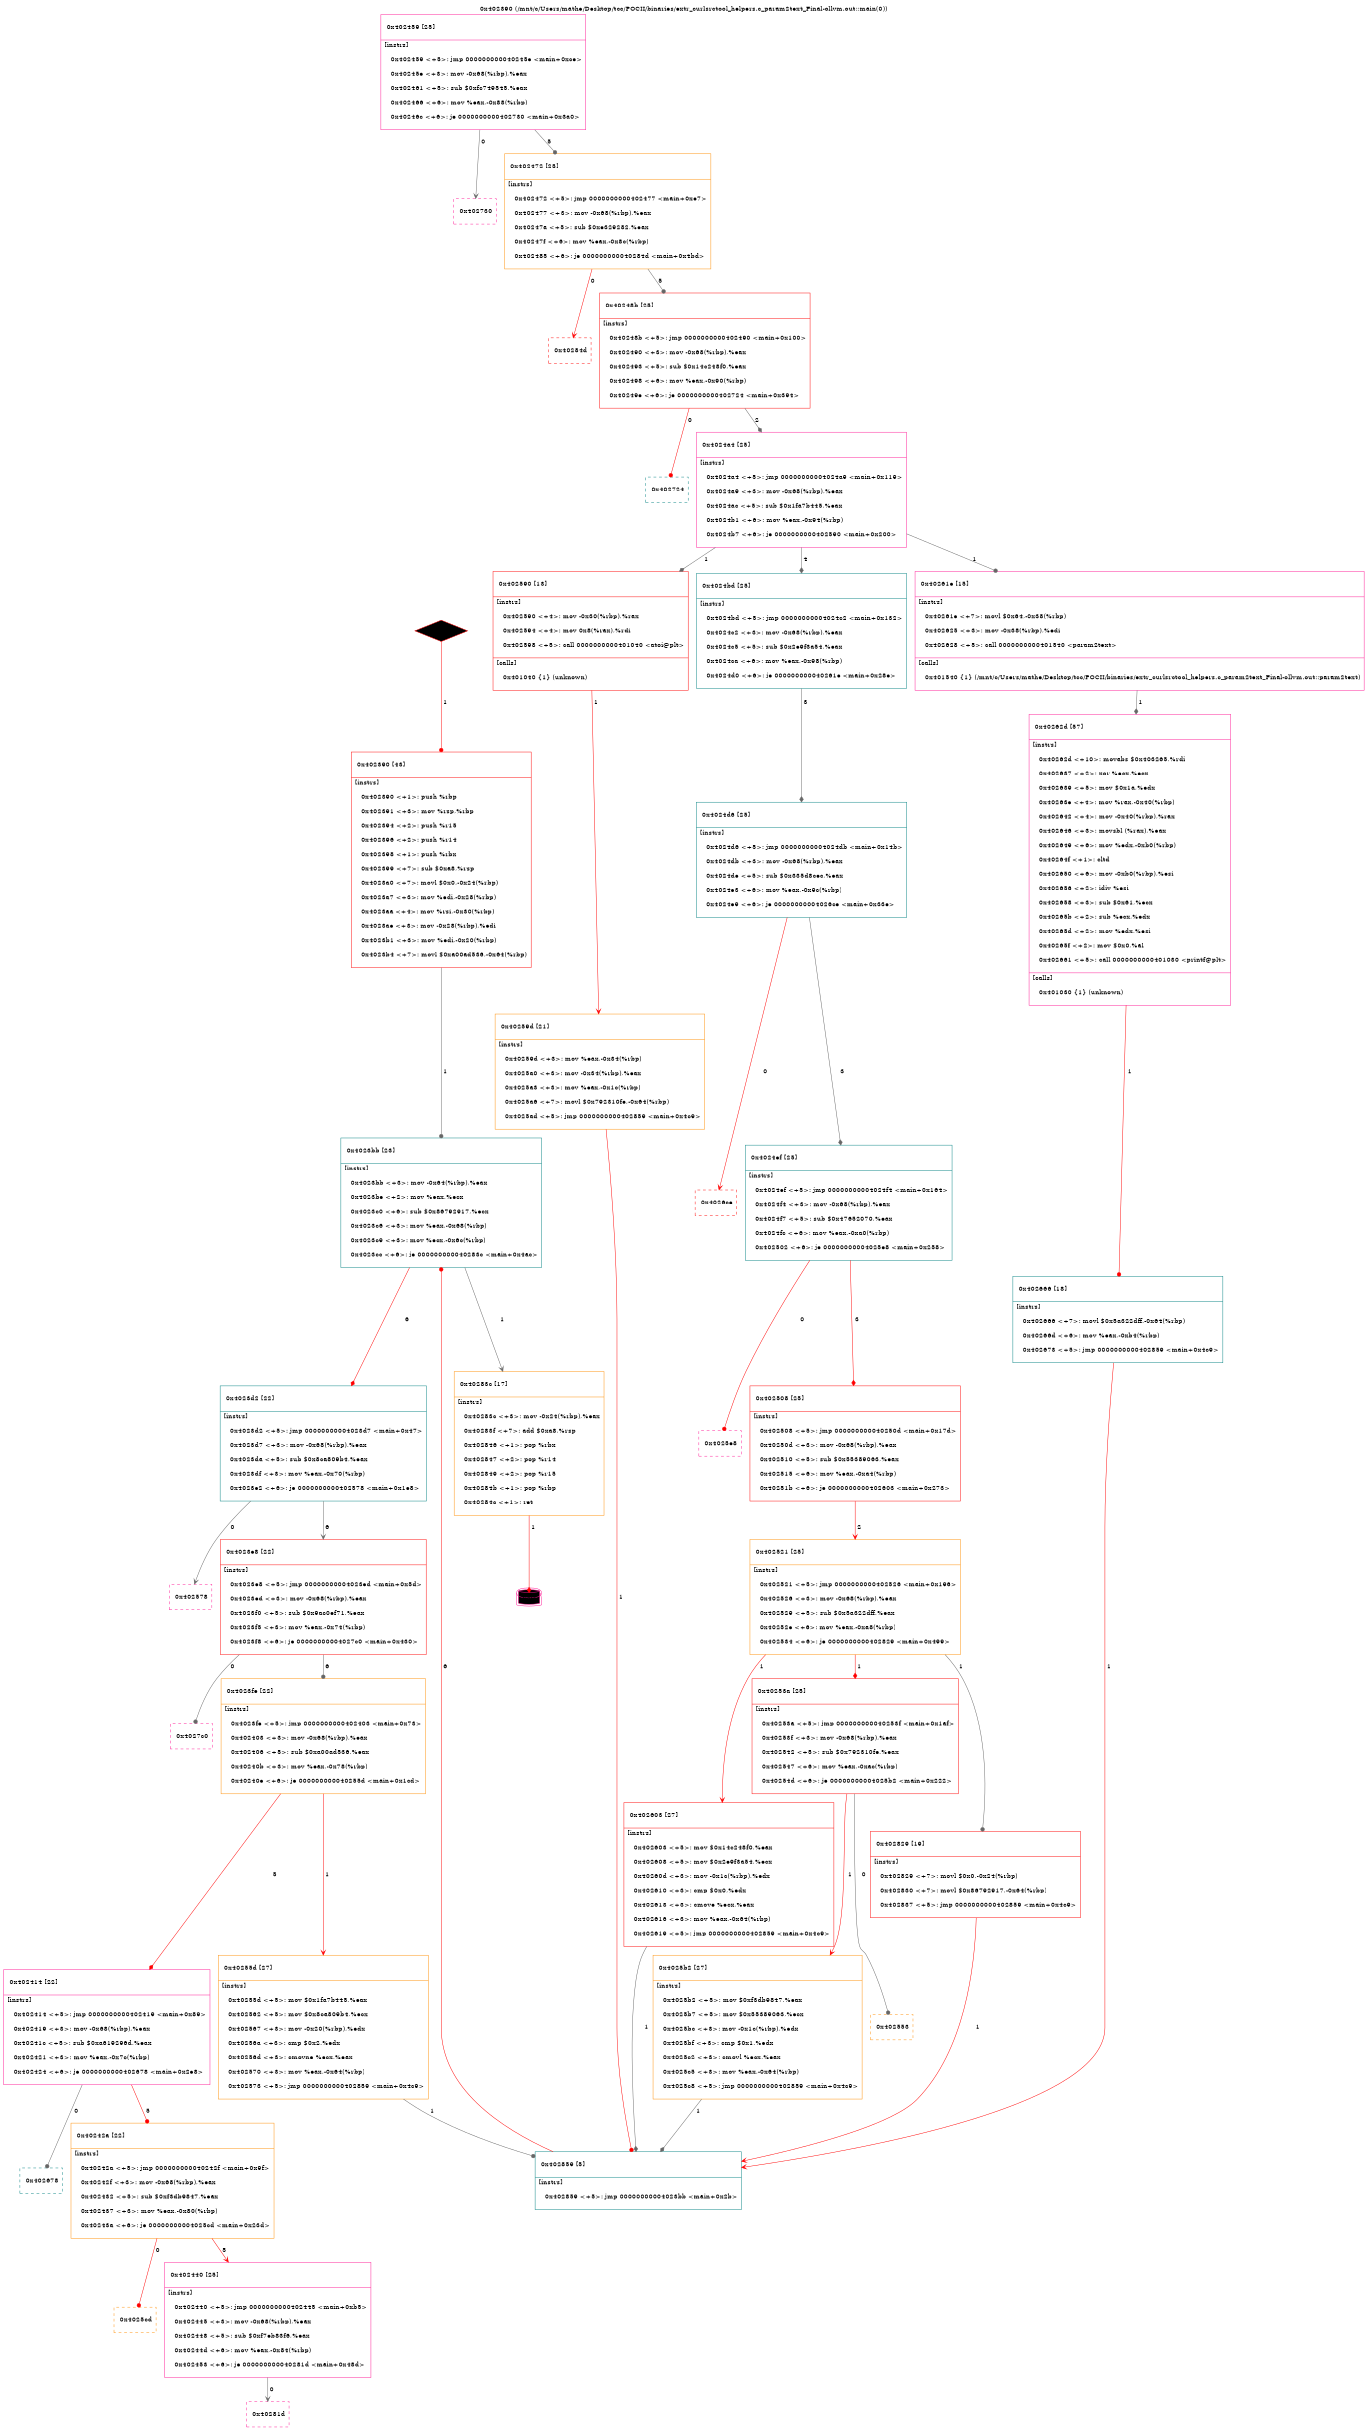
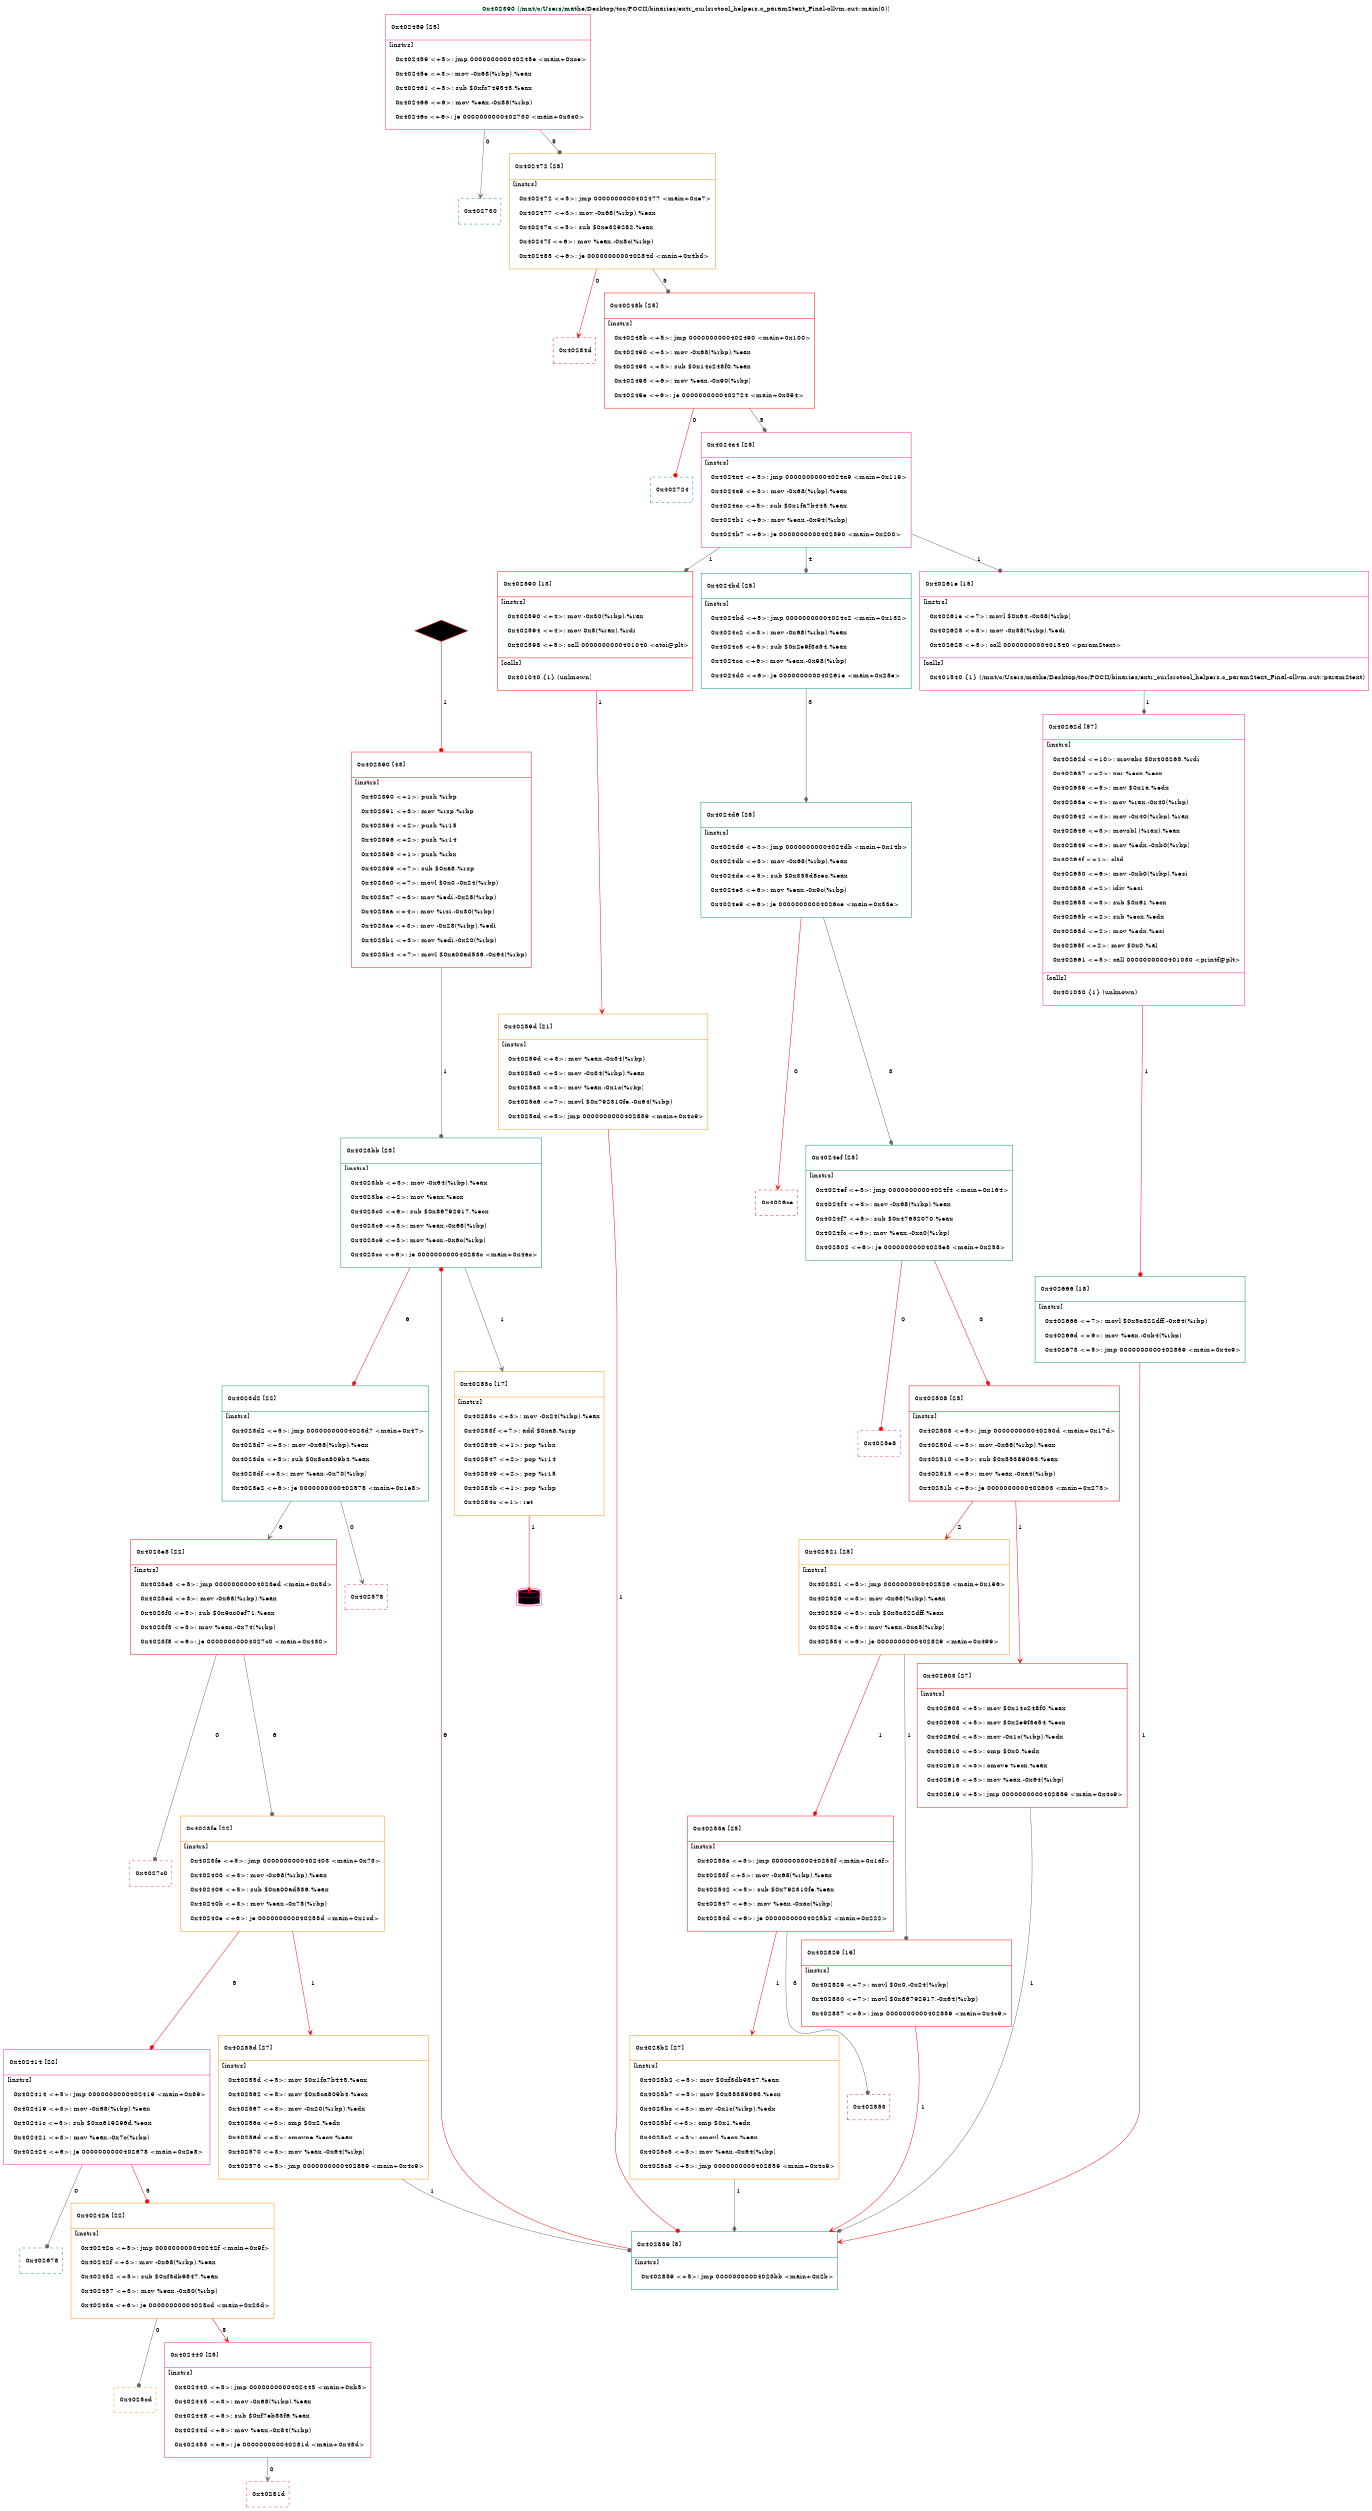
(475, 211) -> (480, 211)
(756, 420) -> (761, 420)
(731, 1722) -> (1018, 1580)
(863, 1875) -> (794, 1983)
(892, 2027) -> (869, 2107)
(148, 2271) -> (148, 2351)
